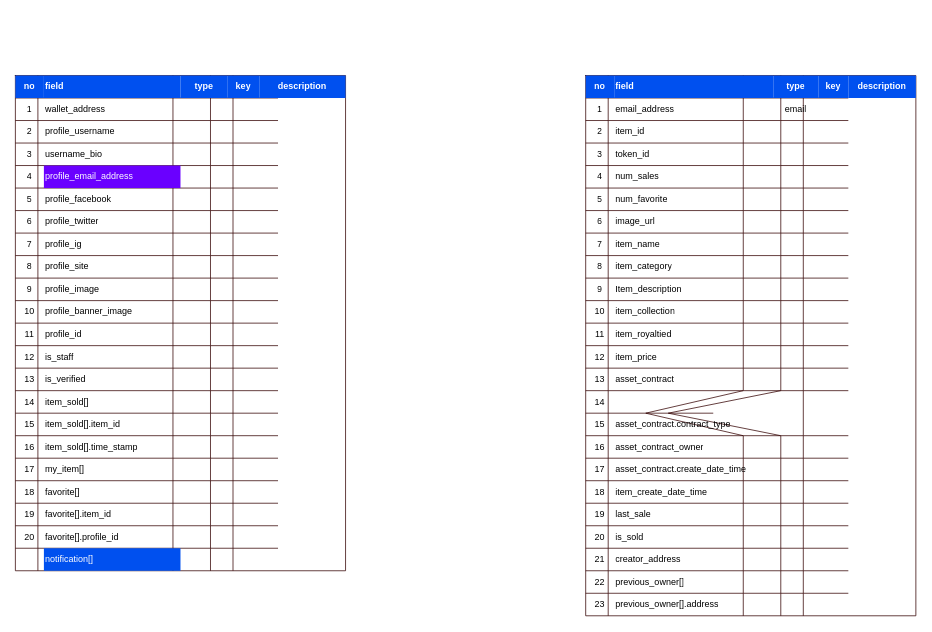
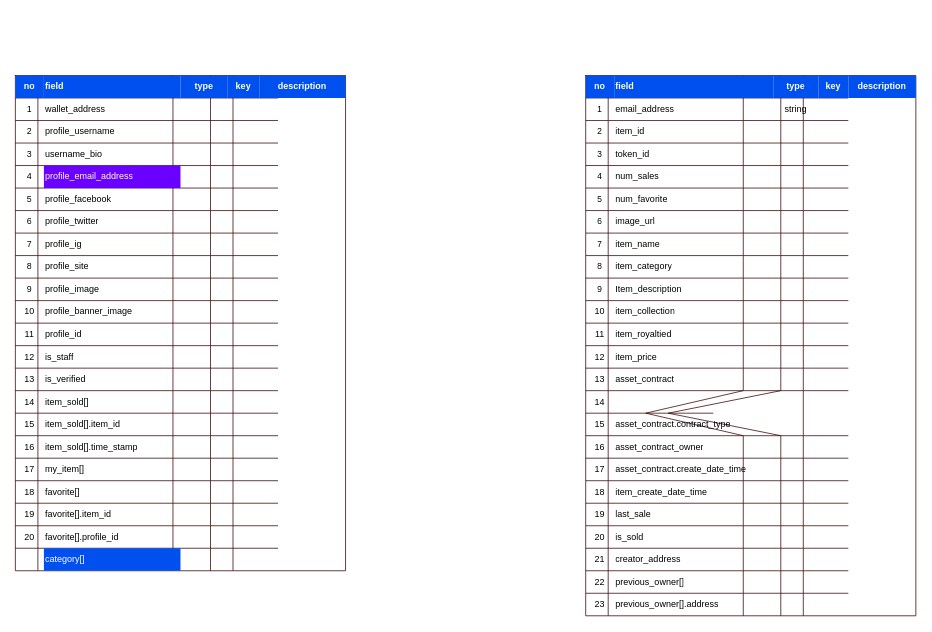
(795, 109) -> (795, 109)
(77, 559) -> (71, 559)
